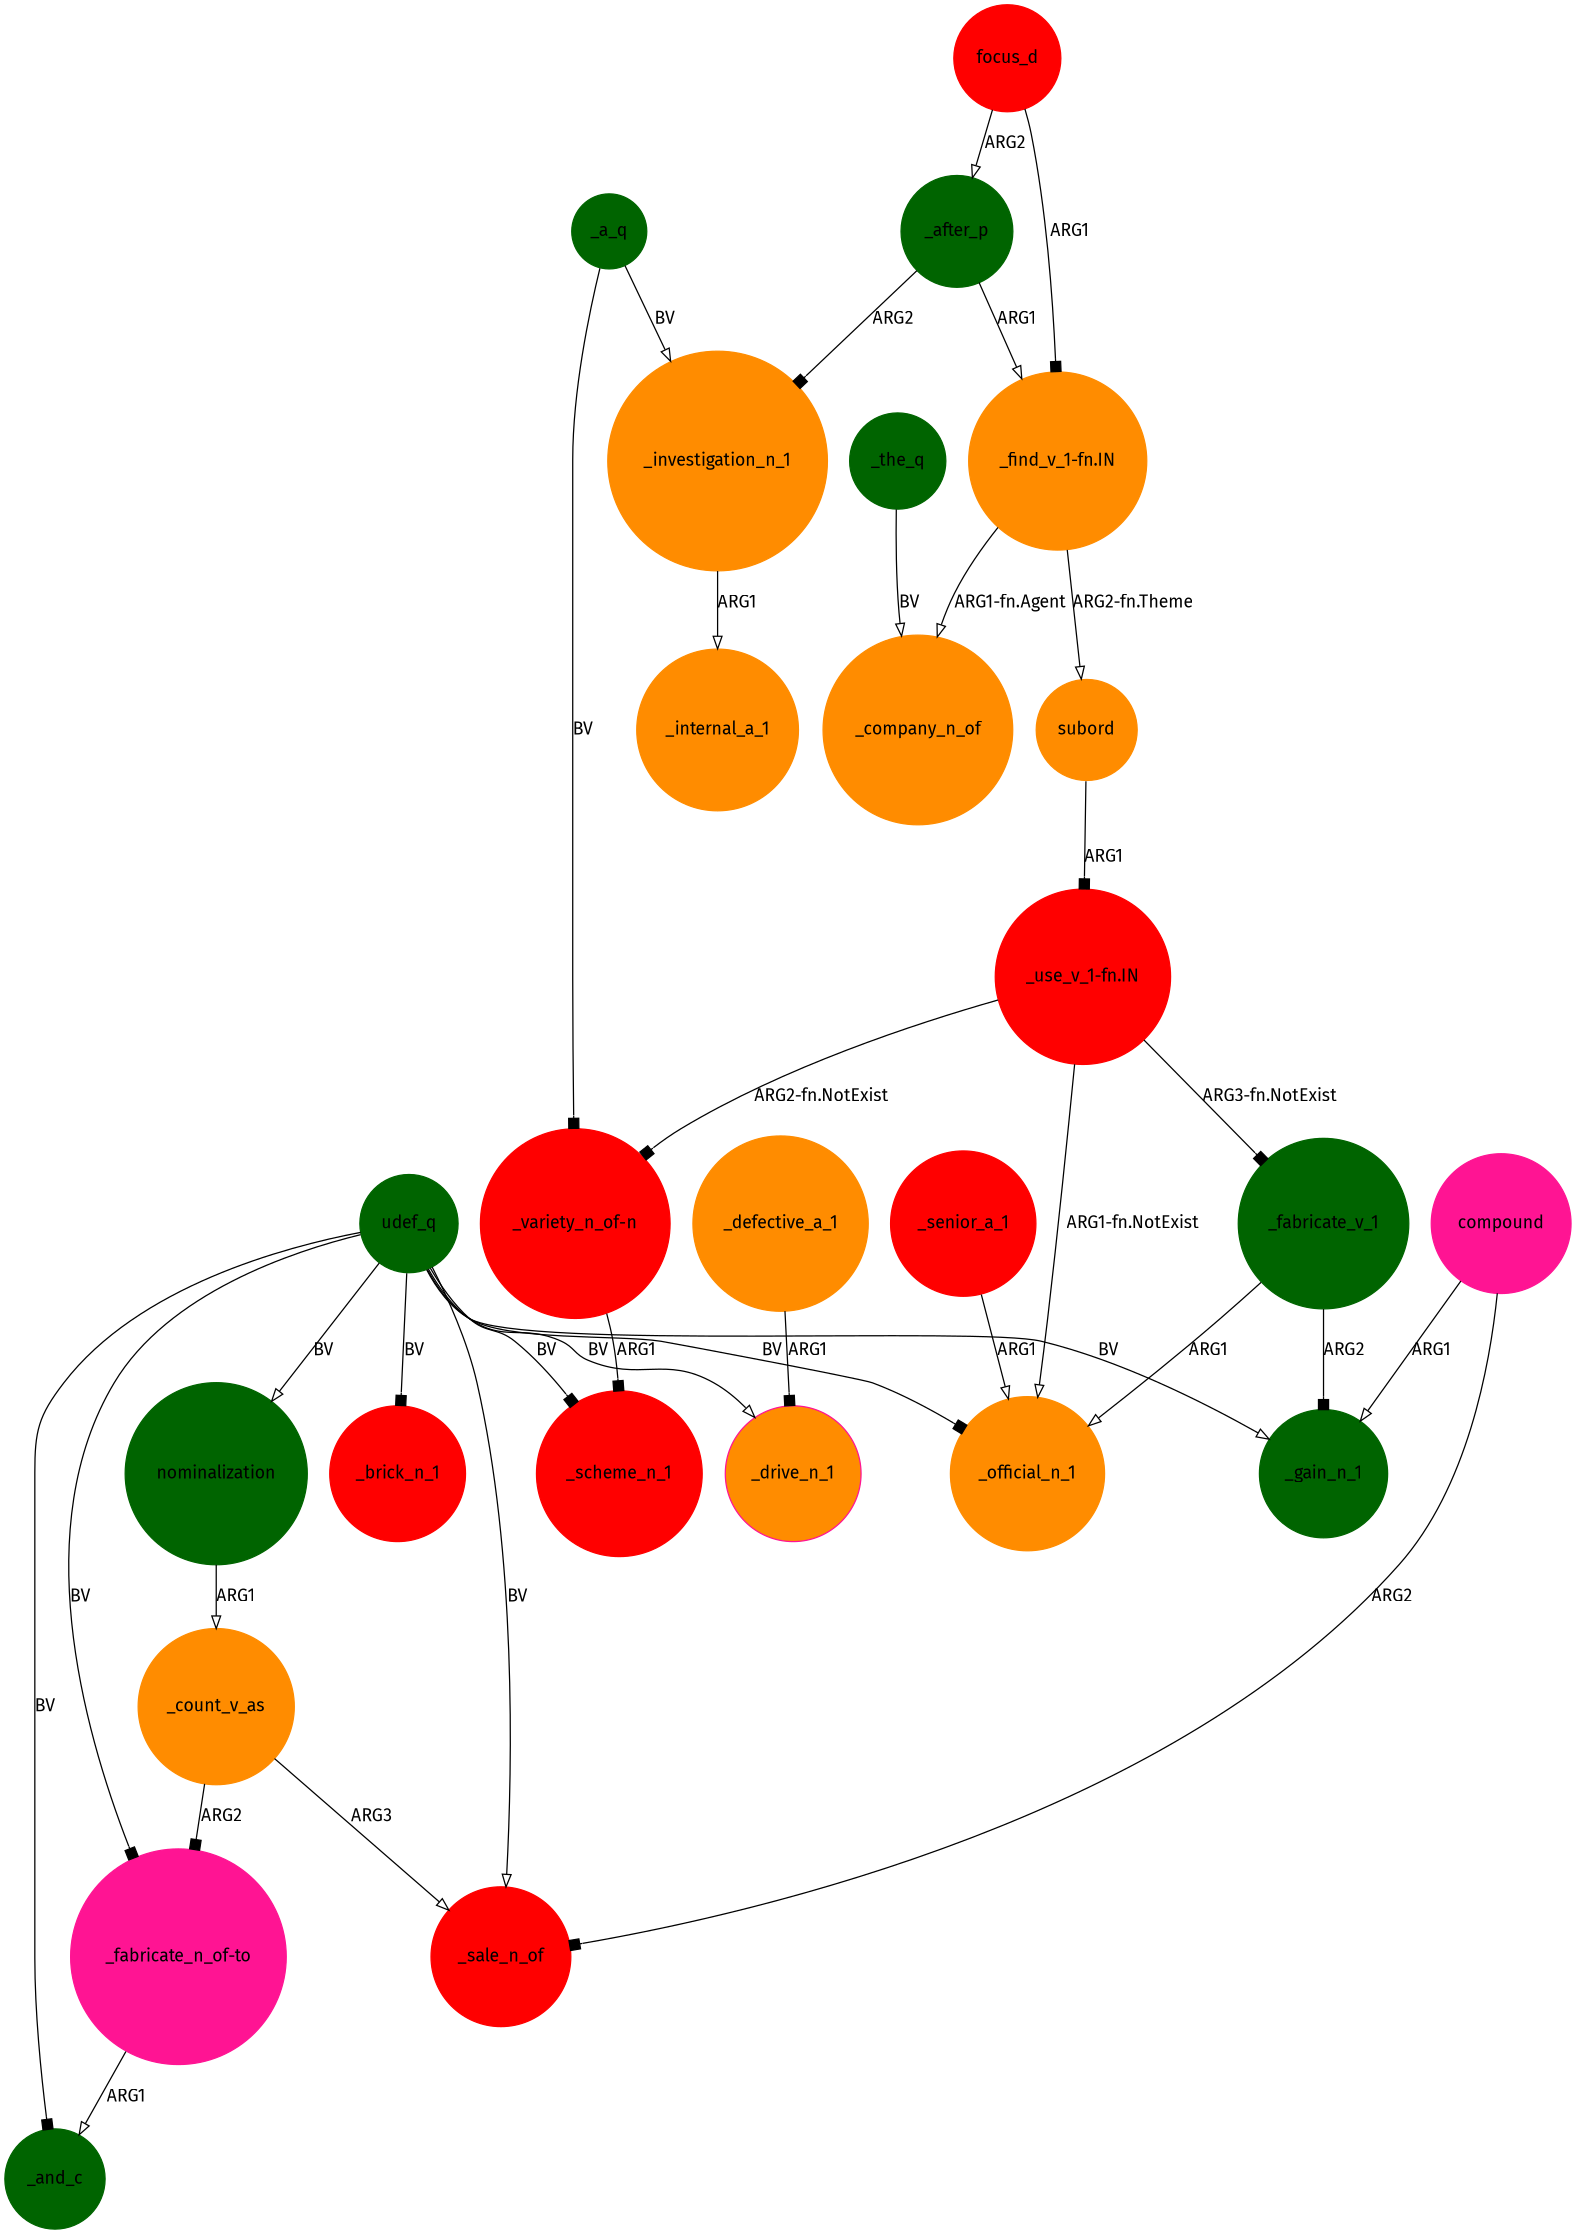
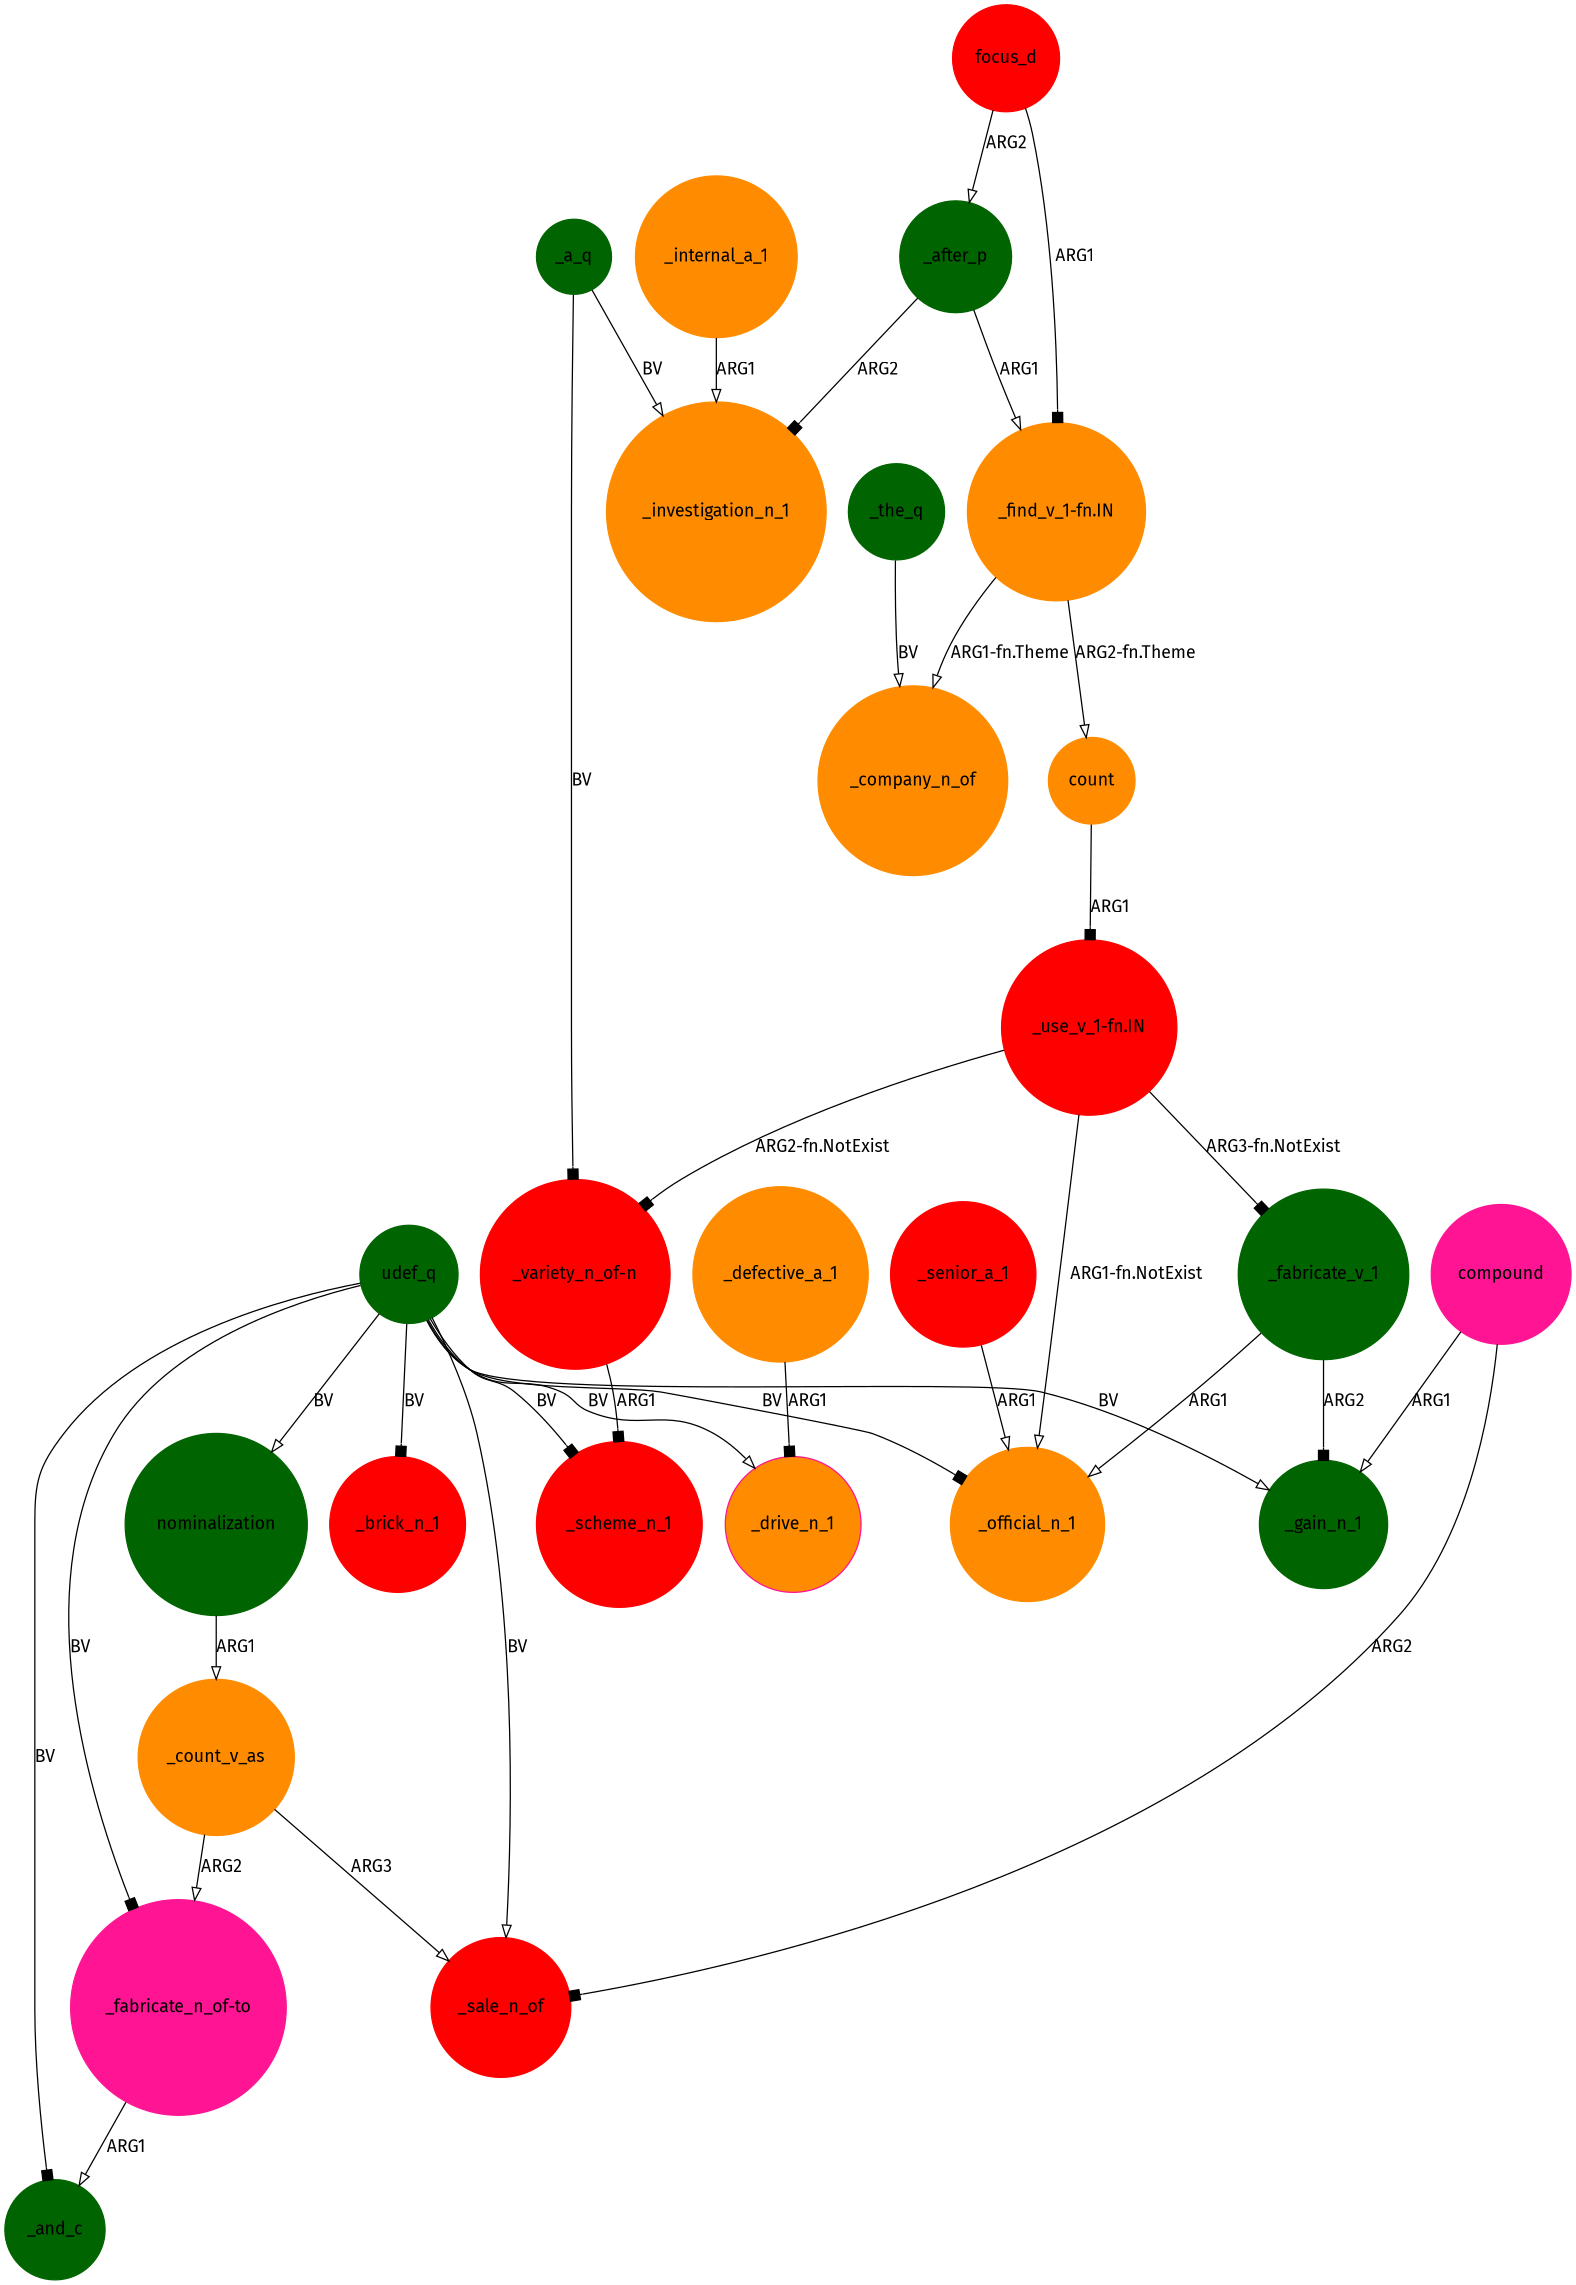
(1010, 603) -> (1010, 654)
(718, 604) -> (716, 364)
(1087, 730) -> (1092, 781)
(201, 1810) -> (201, 1861)
